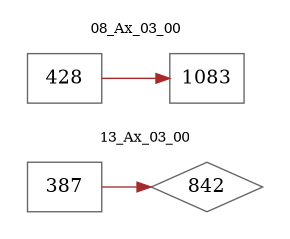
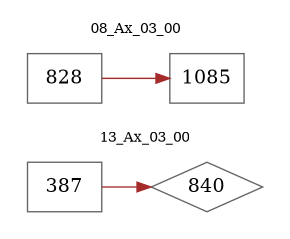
(65, 78) -> (65, 78)
(207, 78) -> (207, 78)
(207, 187) -> (207, 187)
